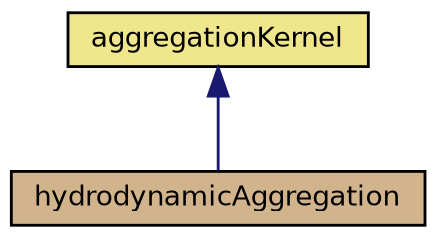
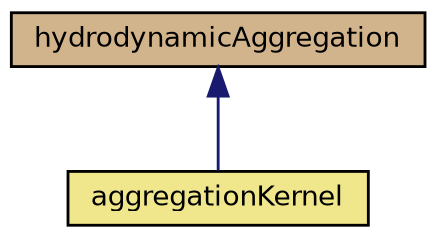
(218, 134) -> (218, 134)
